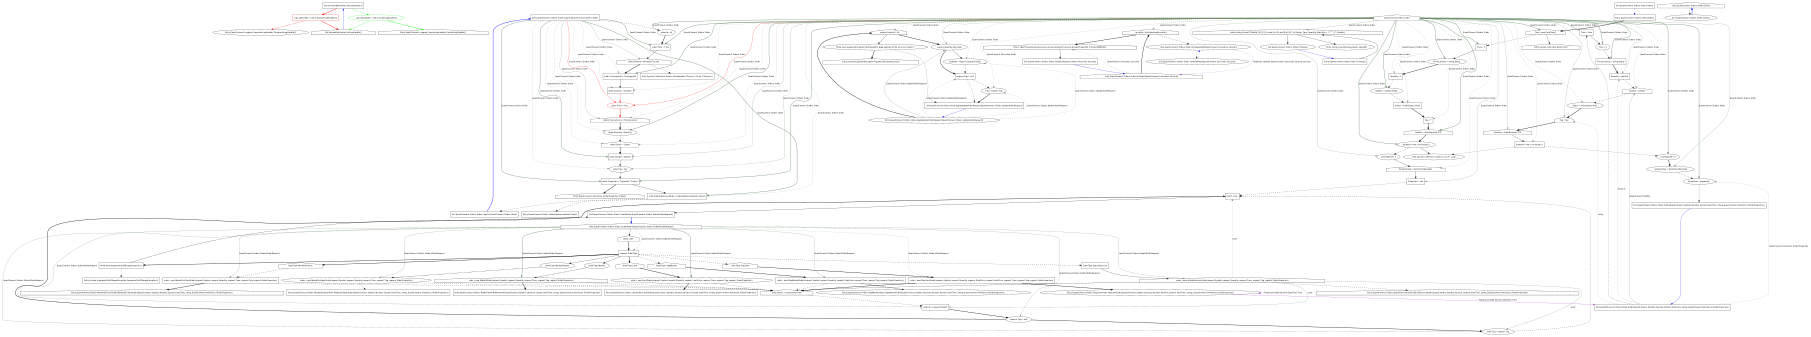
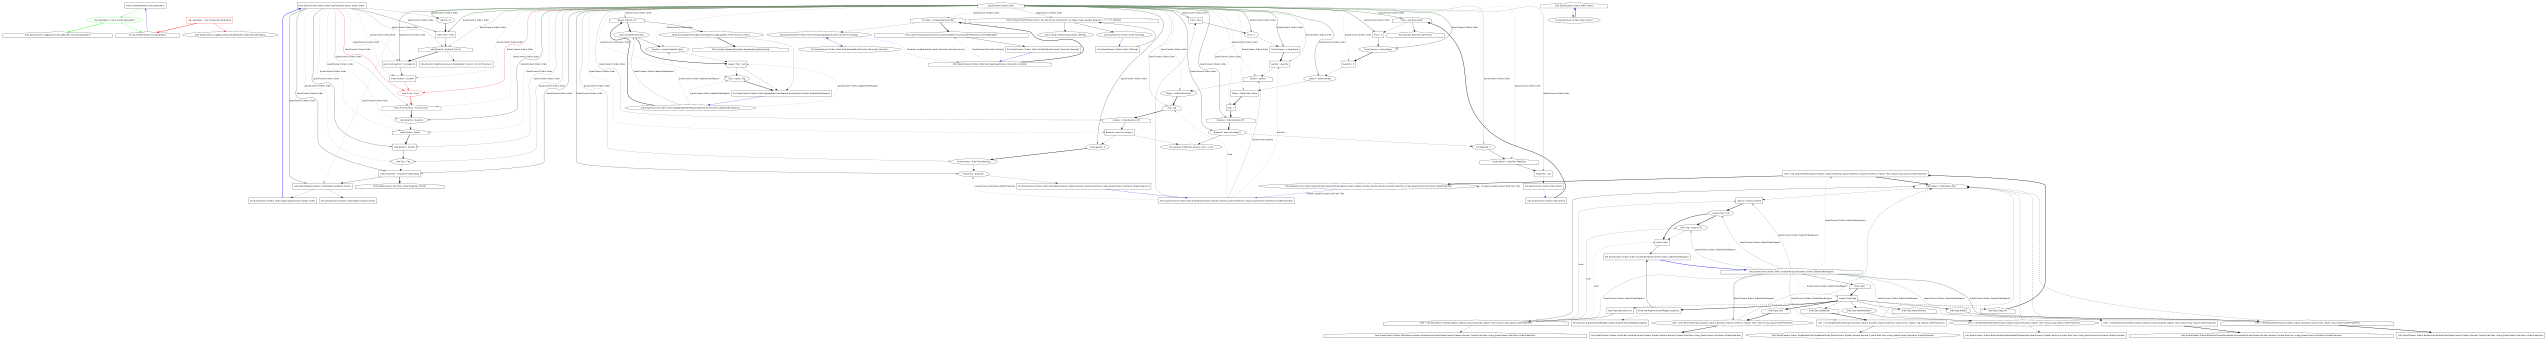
(330, 11) -> none
(1150, 19) -> (709, 8)
(620, 181) -> (400, 174)
(1324, 189) -> (1543, 179)
(471, 260) -> (1878, 306)
